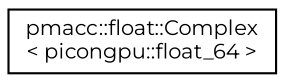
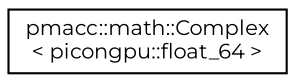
(142, 41) -> (148, 41)
